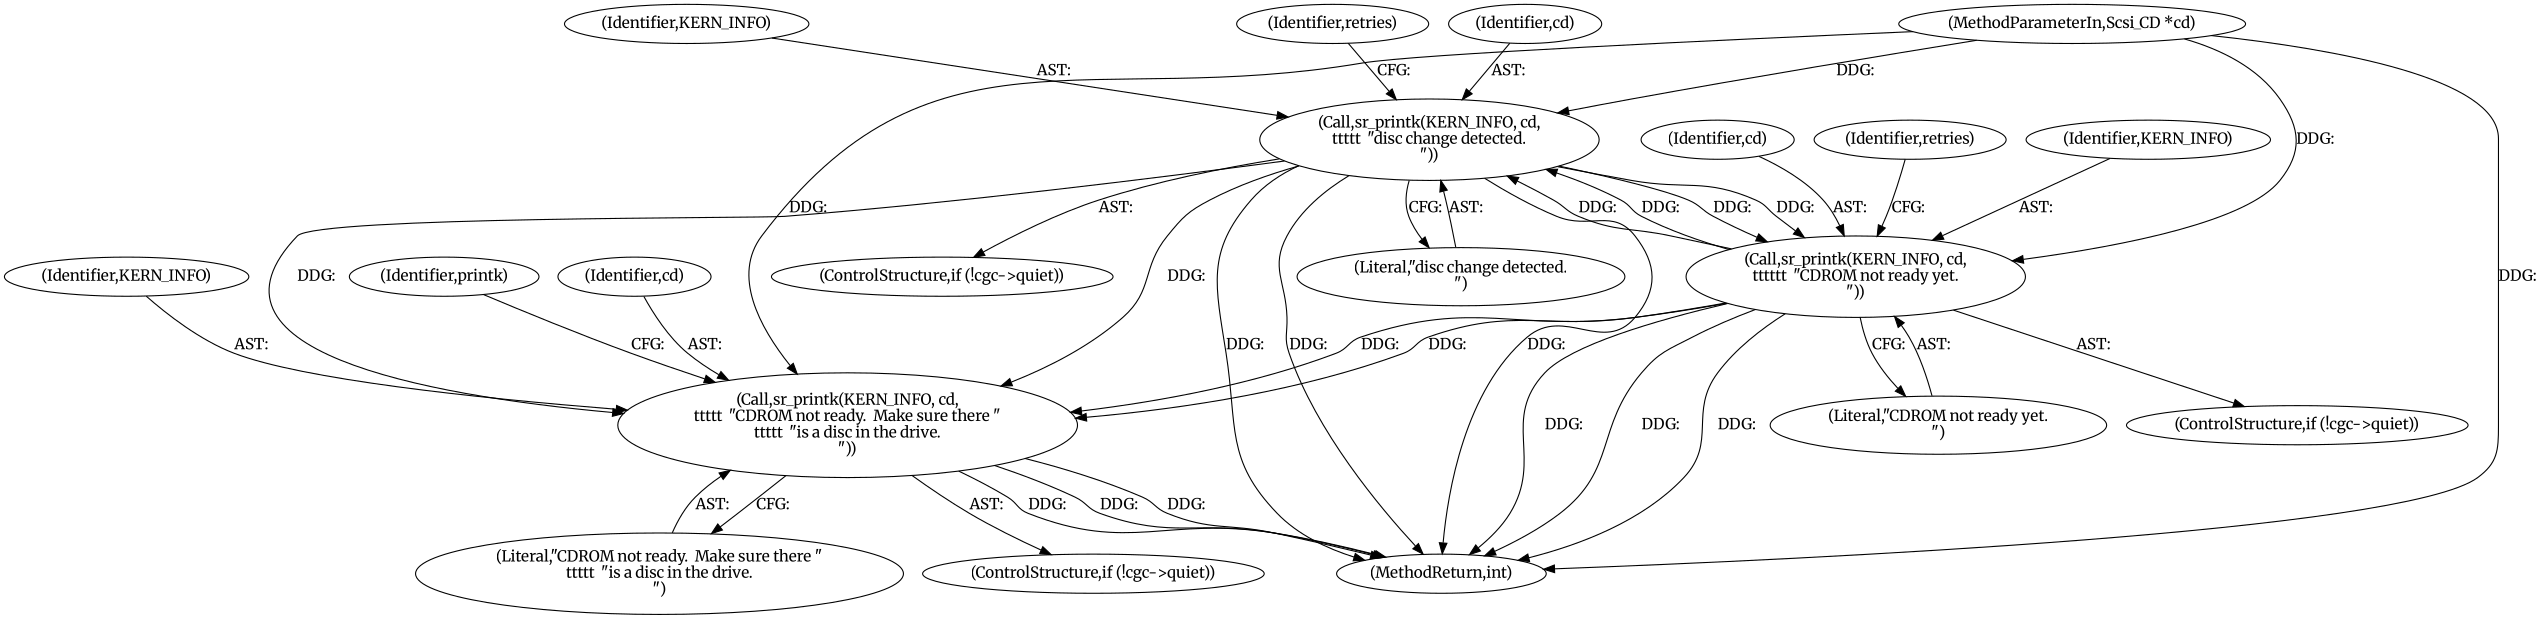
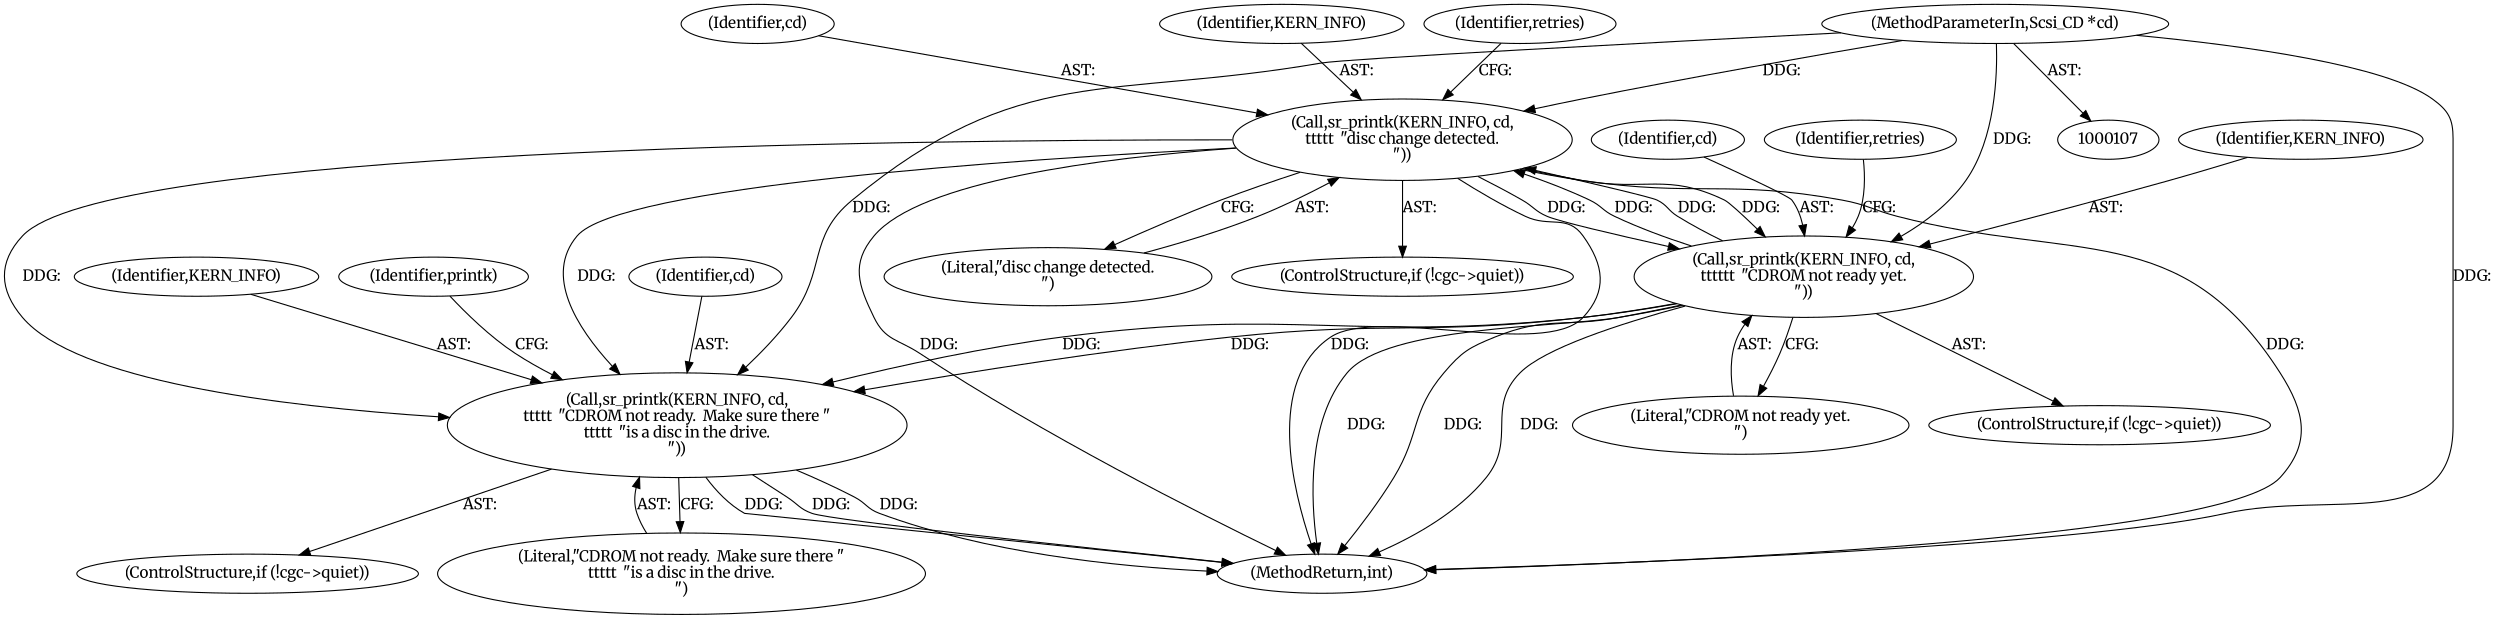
none -> (2108, 140)
